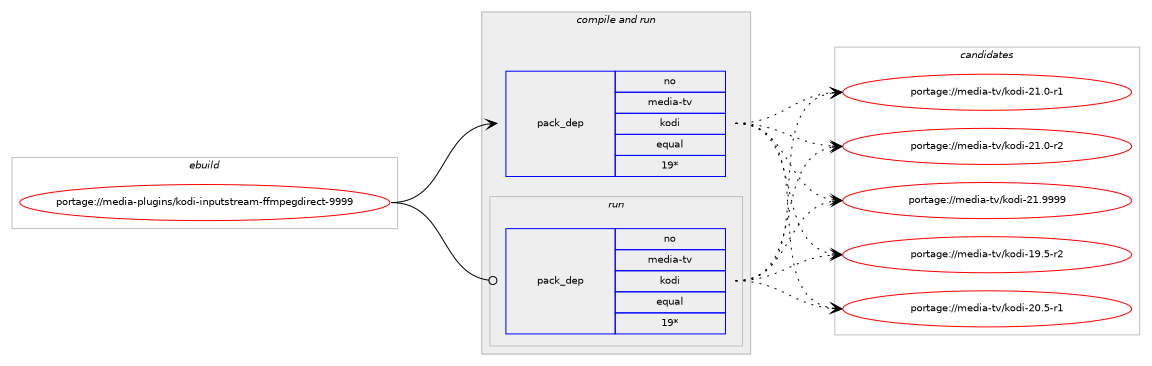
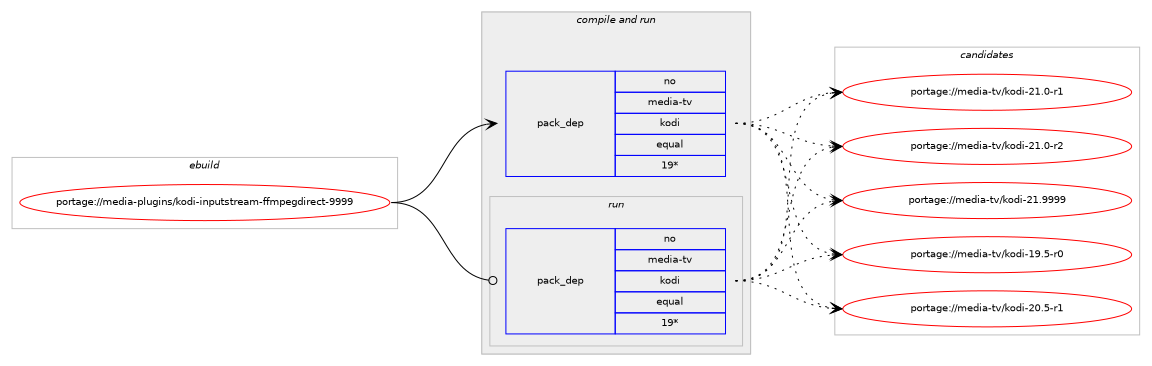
(987, 255) -> (987, 255)
